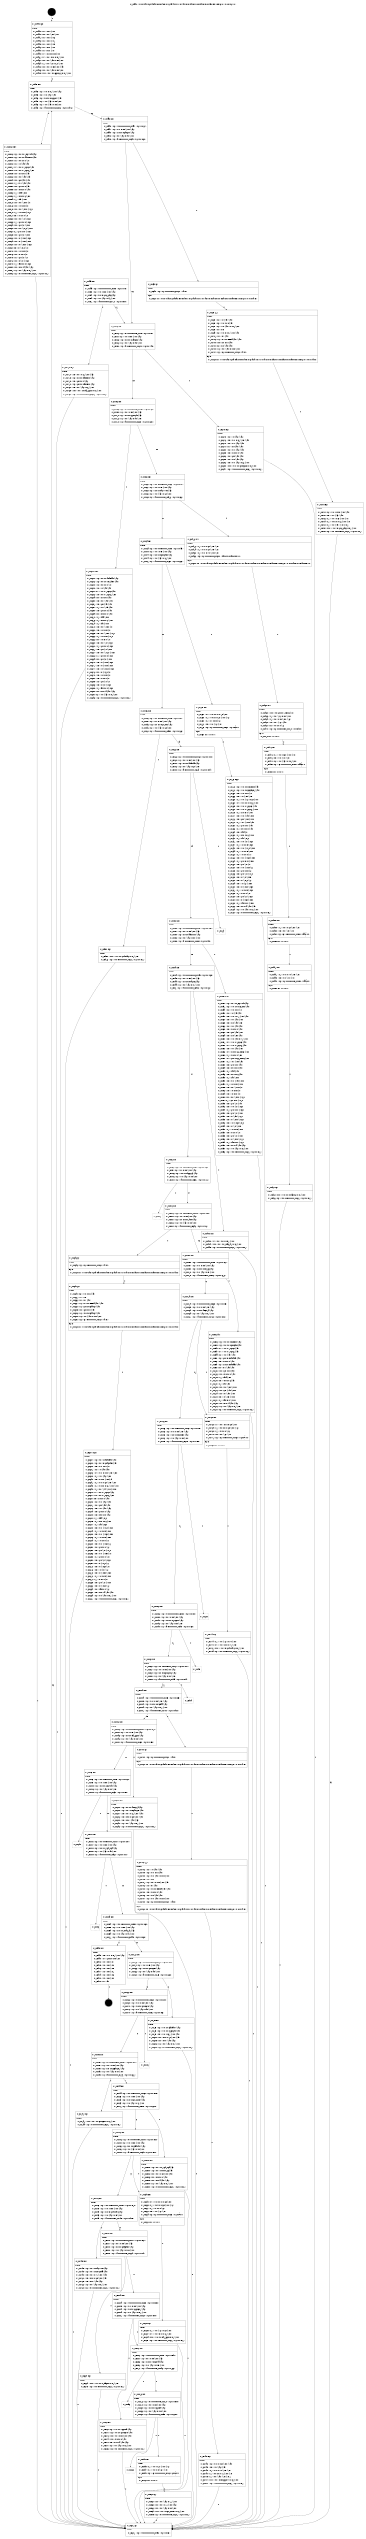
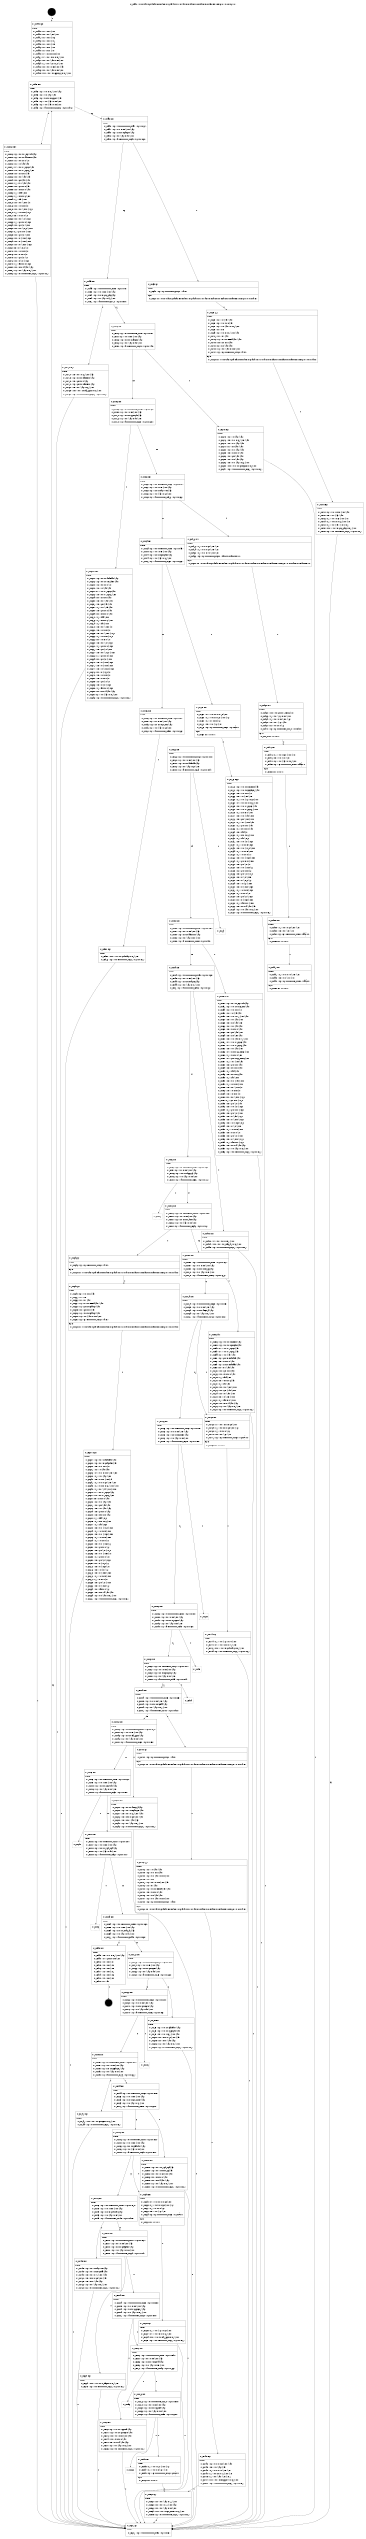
(52, 78) -> none
(129, 232) -> (115, 210)
(176, 740) -> none
(289, 1193) -> none
(204, 2517) -> (194, 2488)
